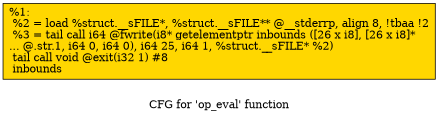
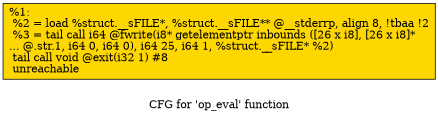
(36, 69) -> (44, 69)
